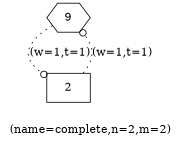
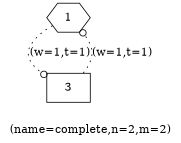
(69, 18) -> (69, 18)
(69, 88) -> (69, 88)
